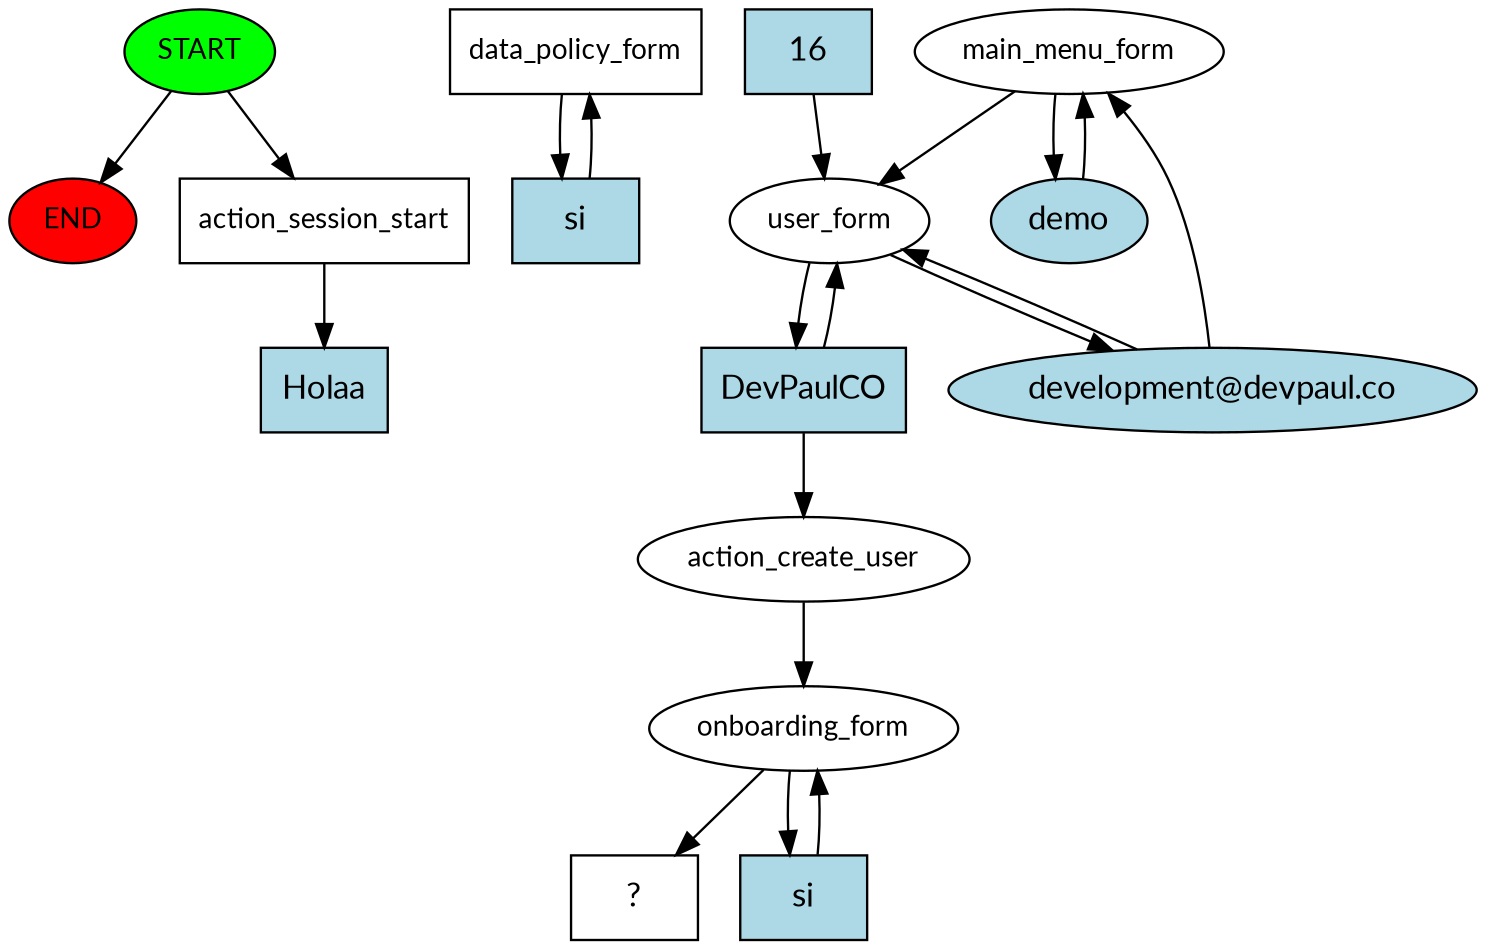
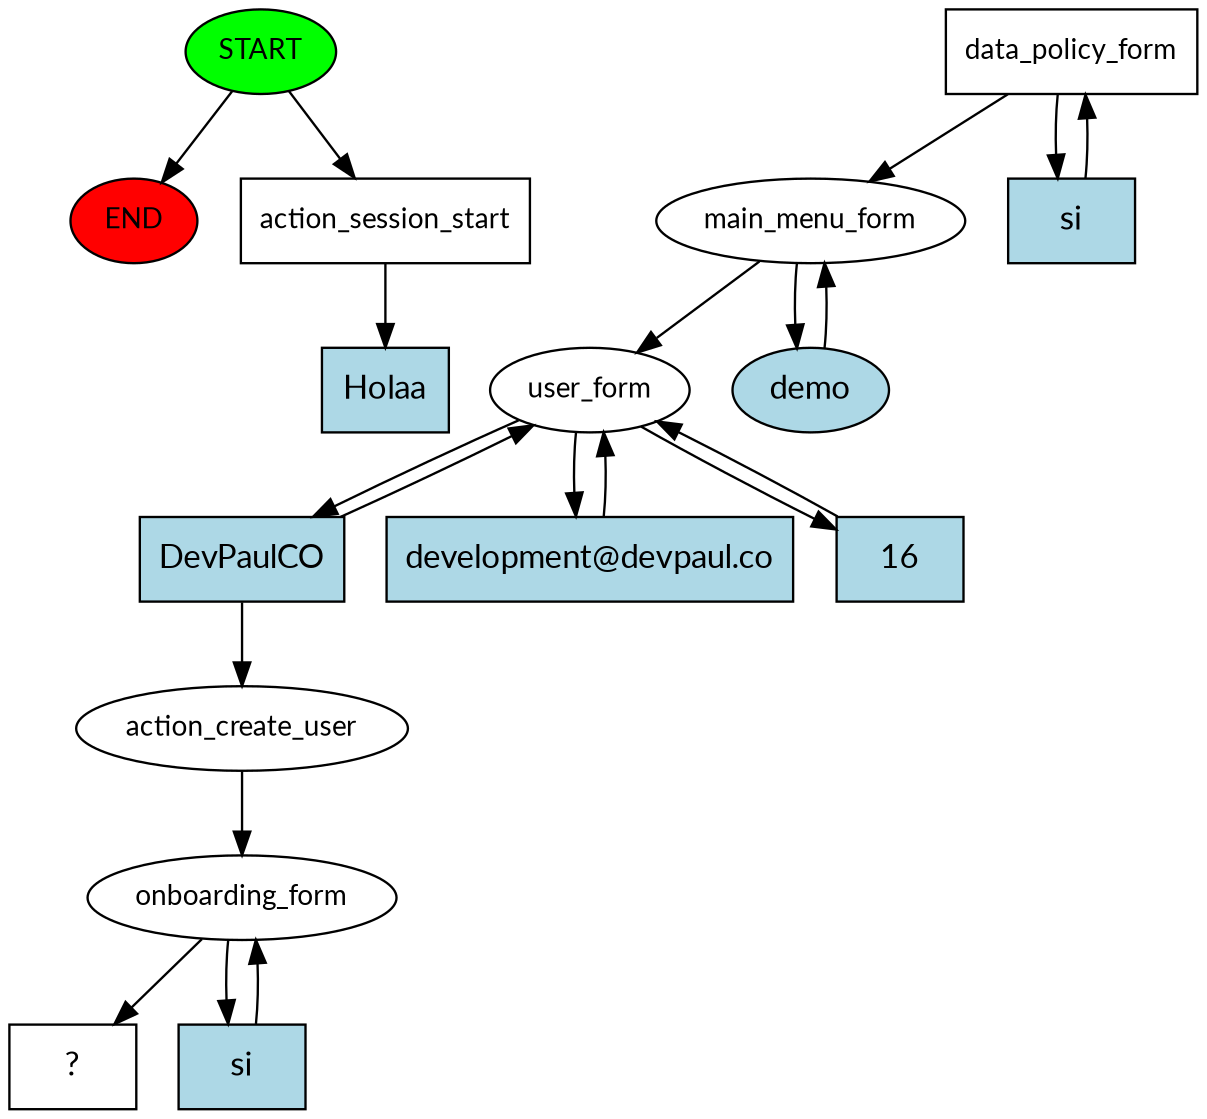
(1185, 222) -> (949, 132)
(1213, 390) -> (590, 559)
none -> (727, 474)
